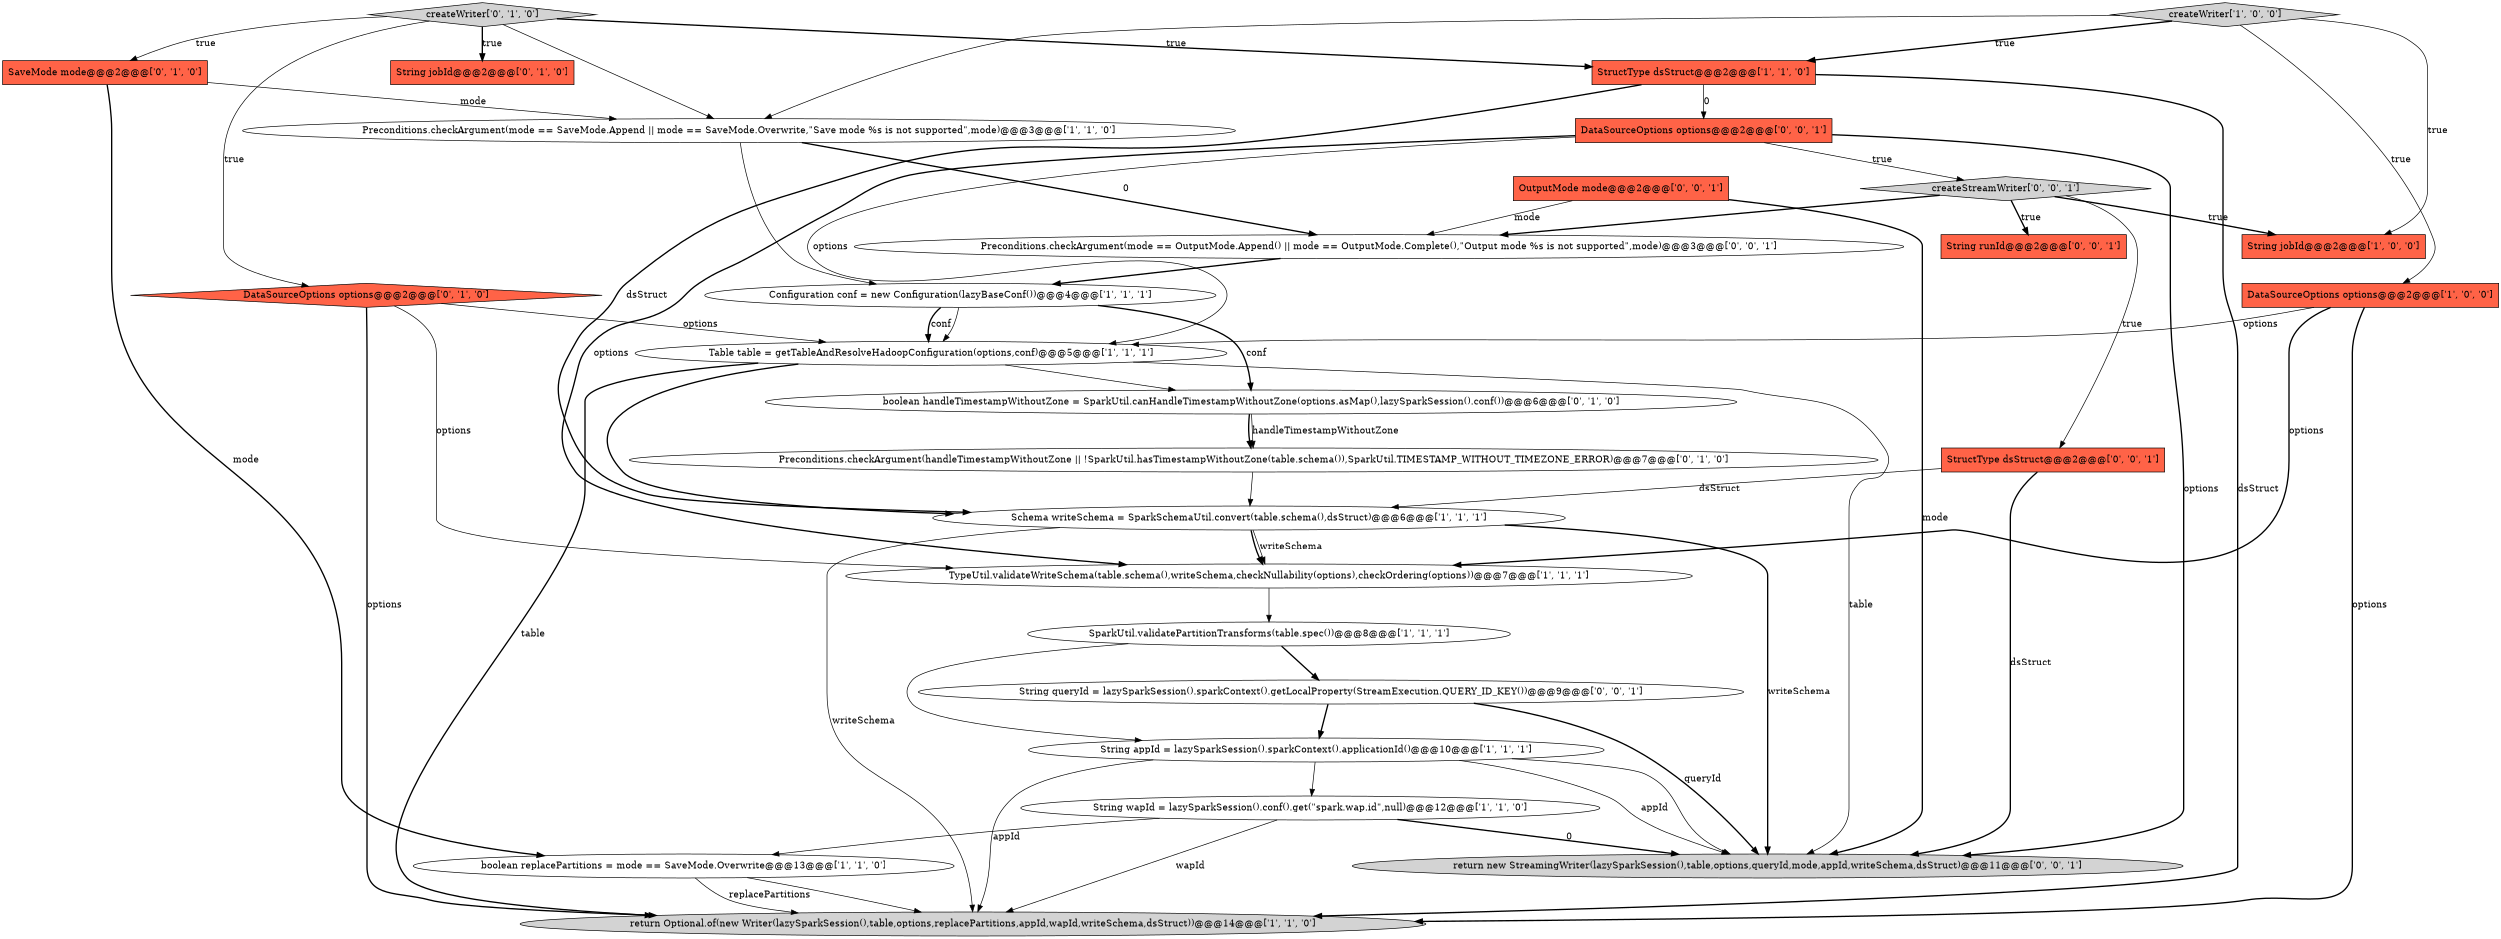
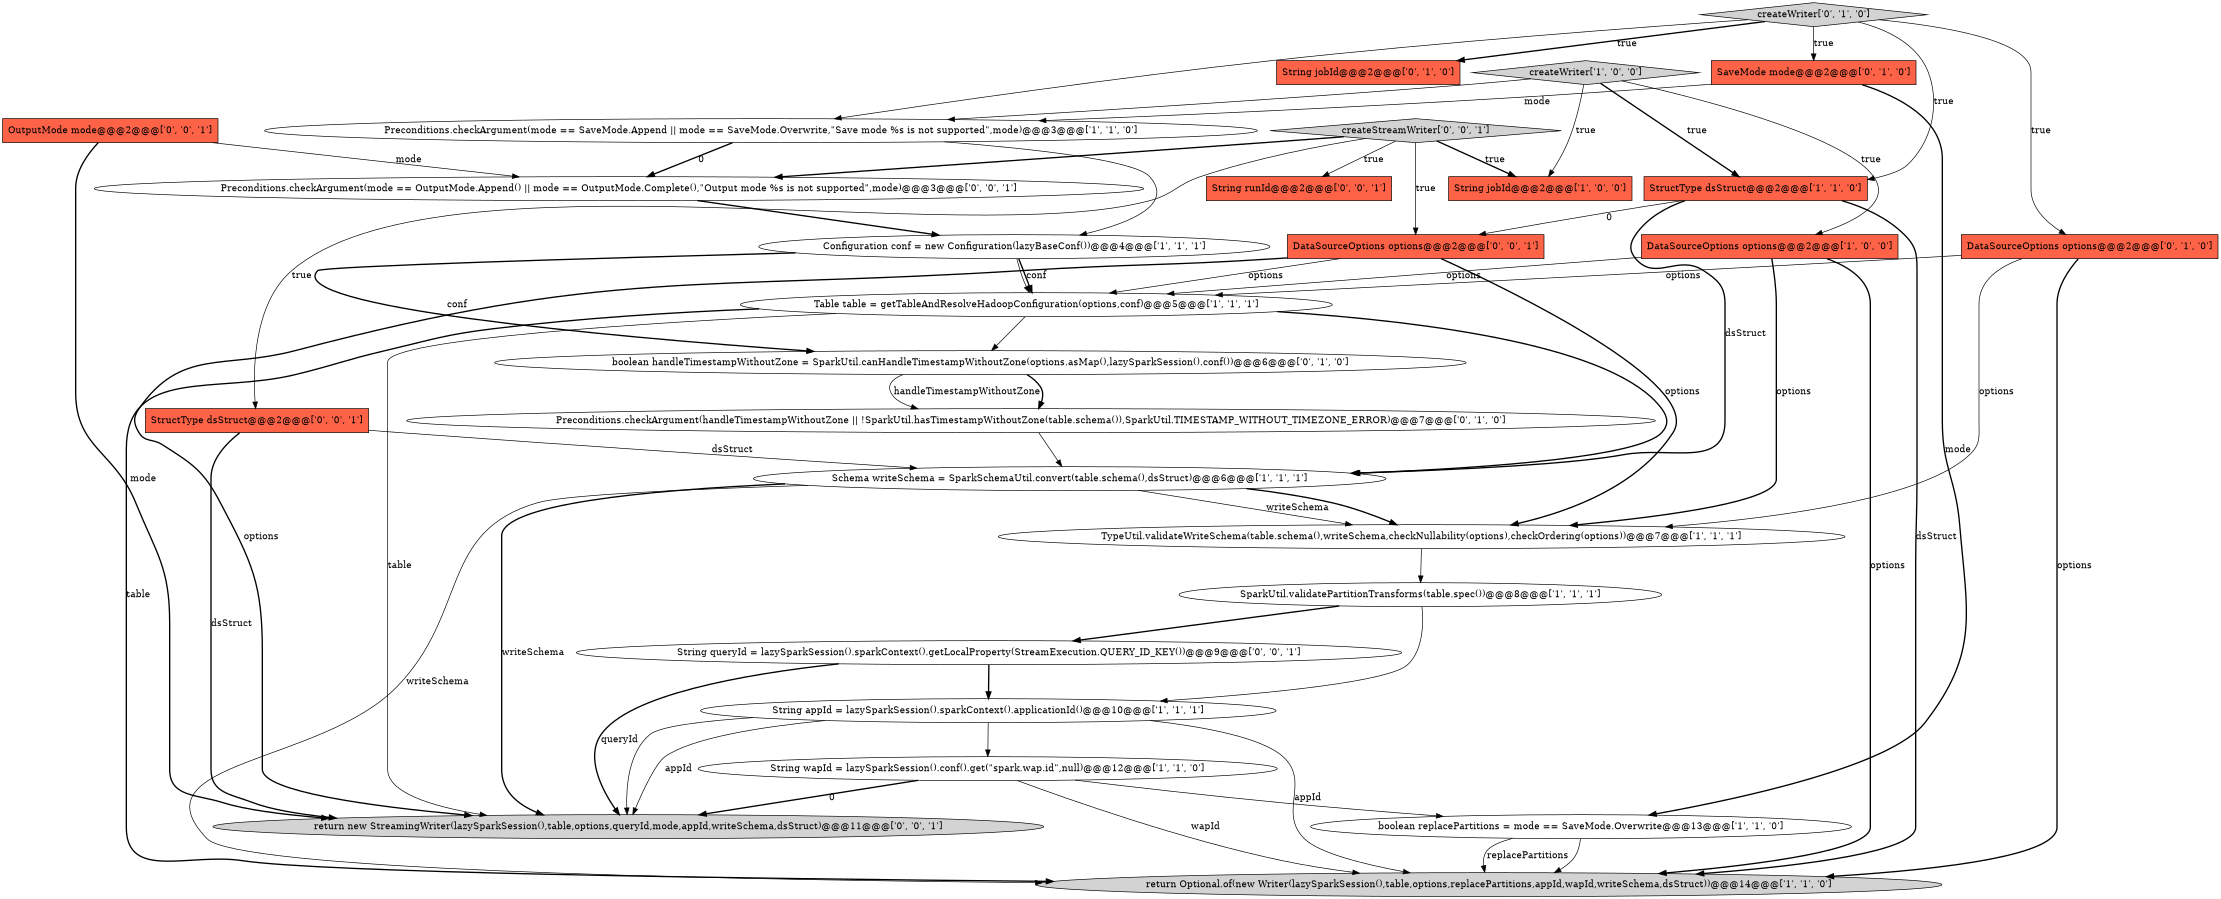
(1071, 43) -> (1933, 95)
(1861, 161) -> (1416, 185)
(2018, 214) -> (1362, 157)
(366, 295) -> (2090, 247)
